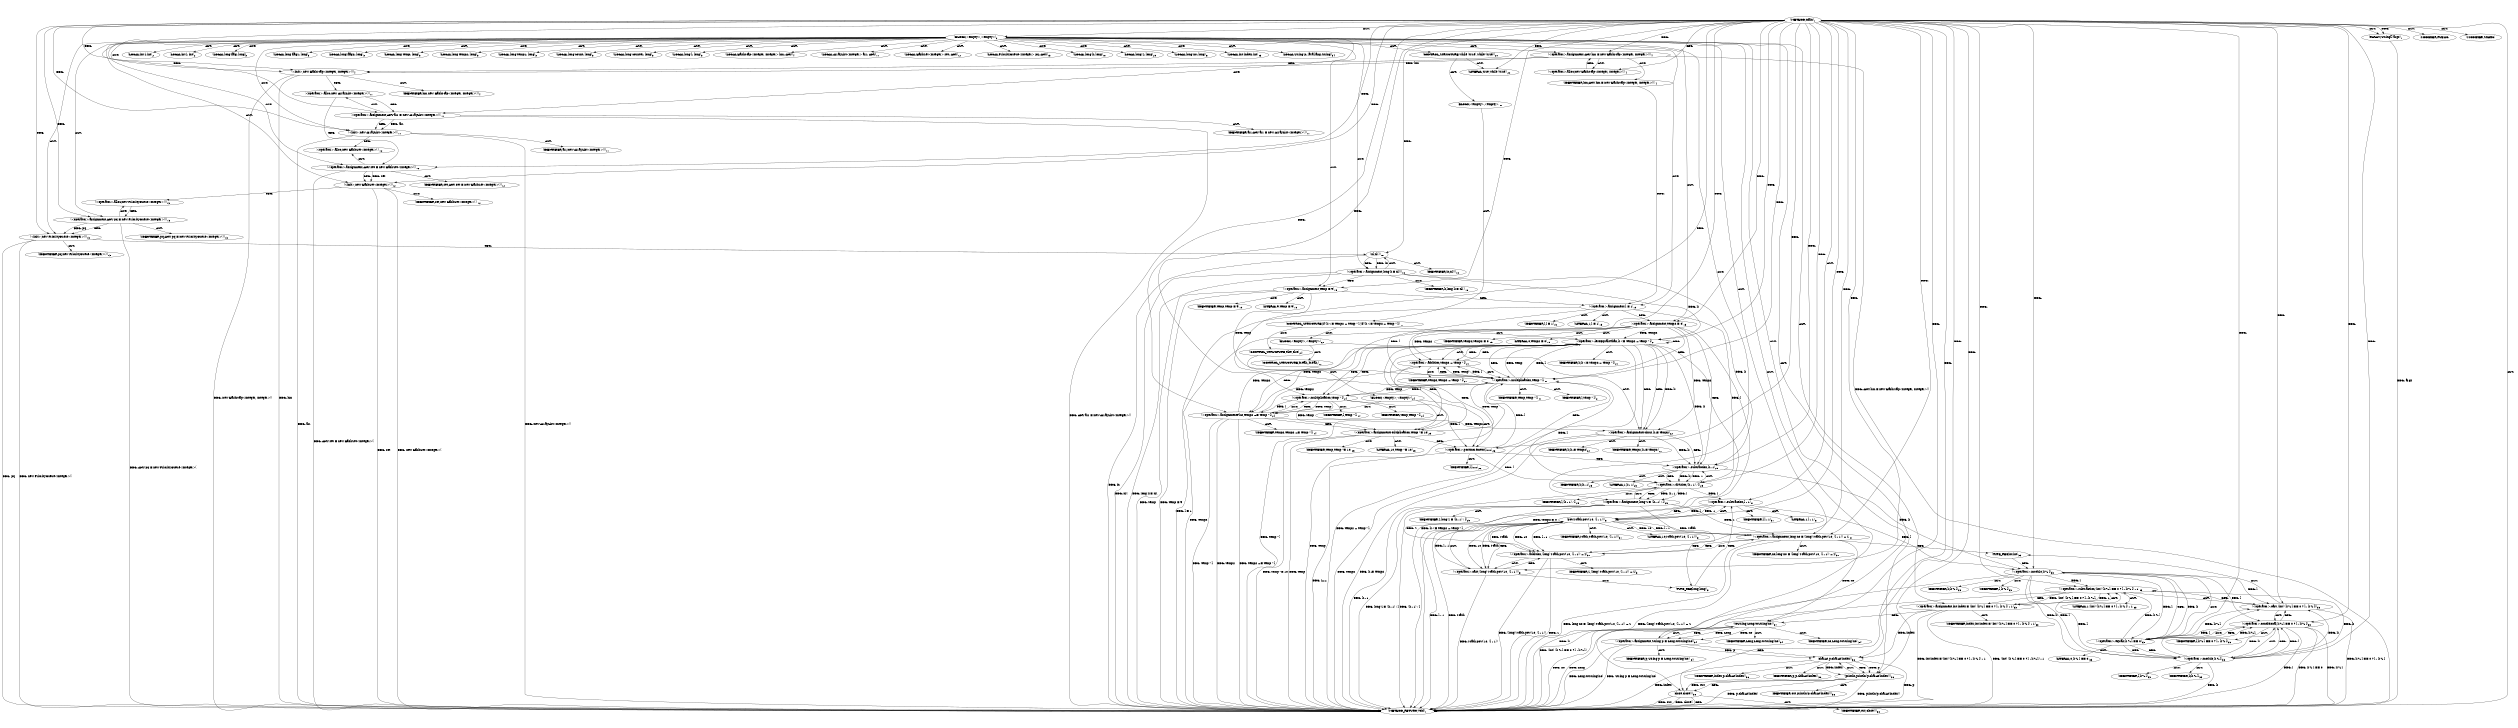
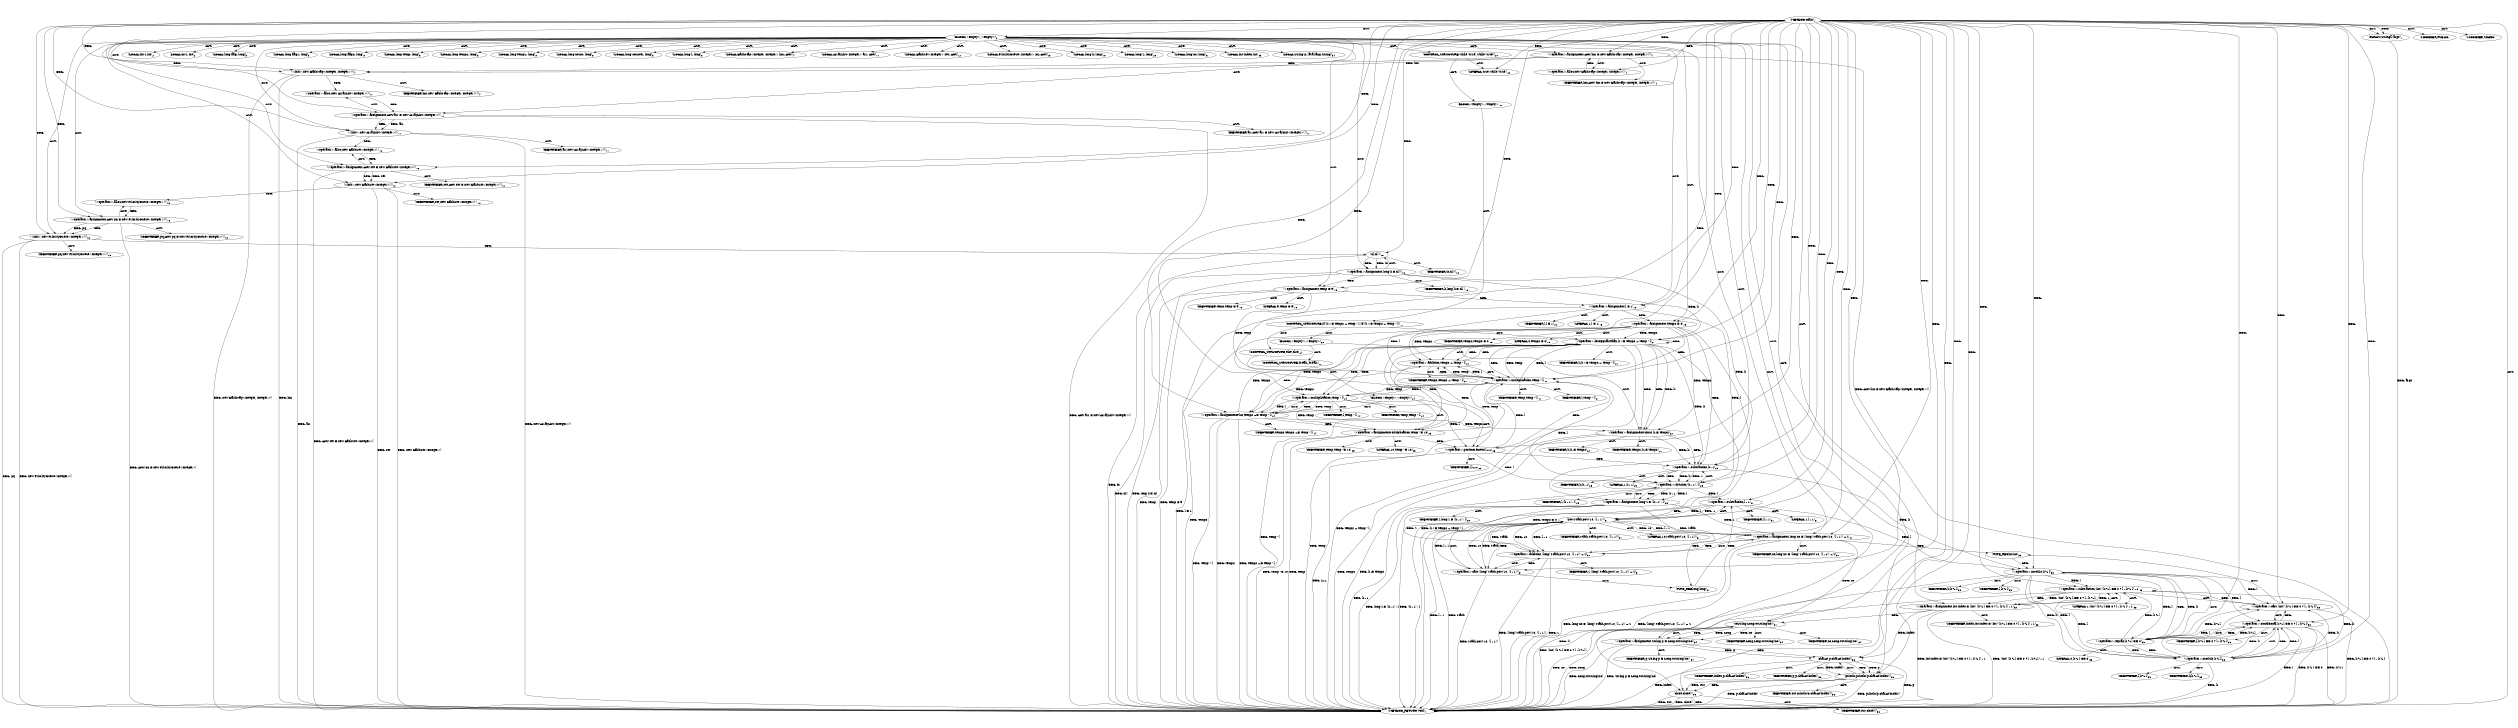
(354, 139) -> (366, 157)
(1657, 198) -> (1731, 160)
(1831, 263) -> (1831, 263)
